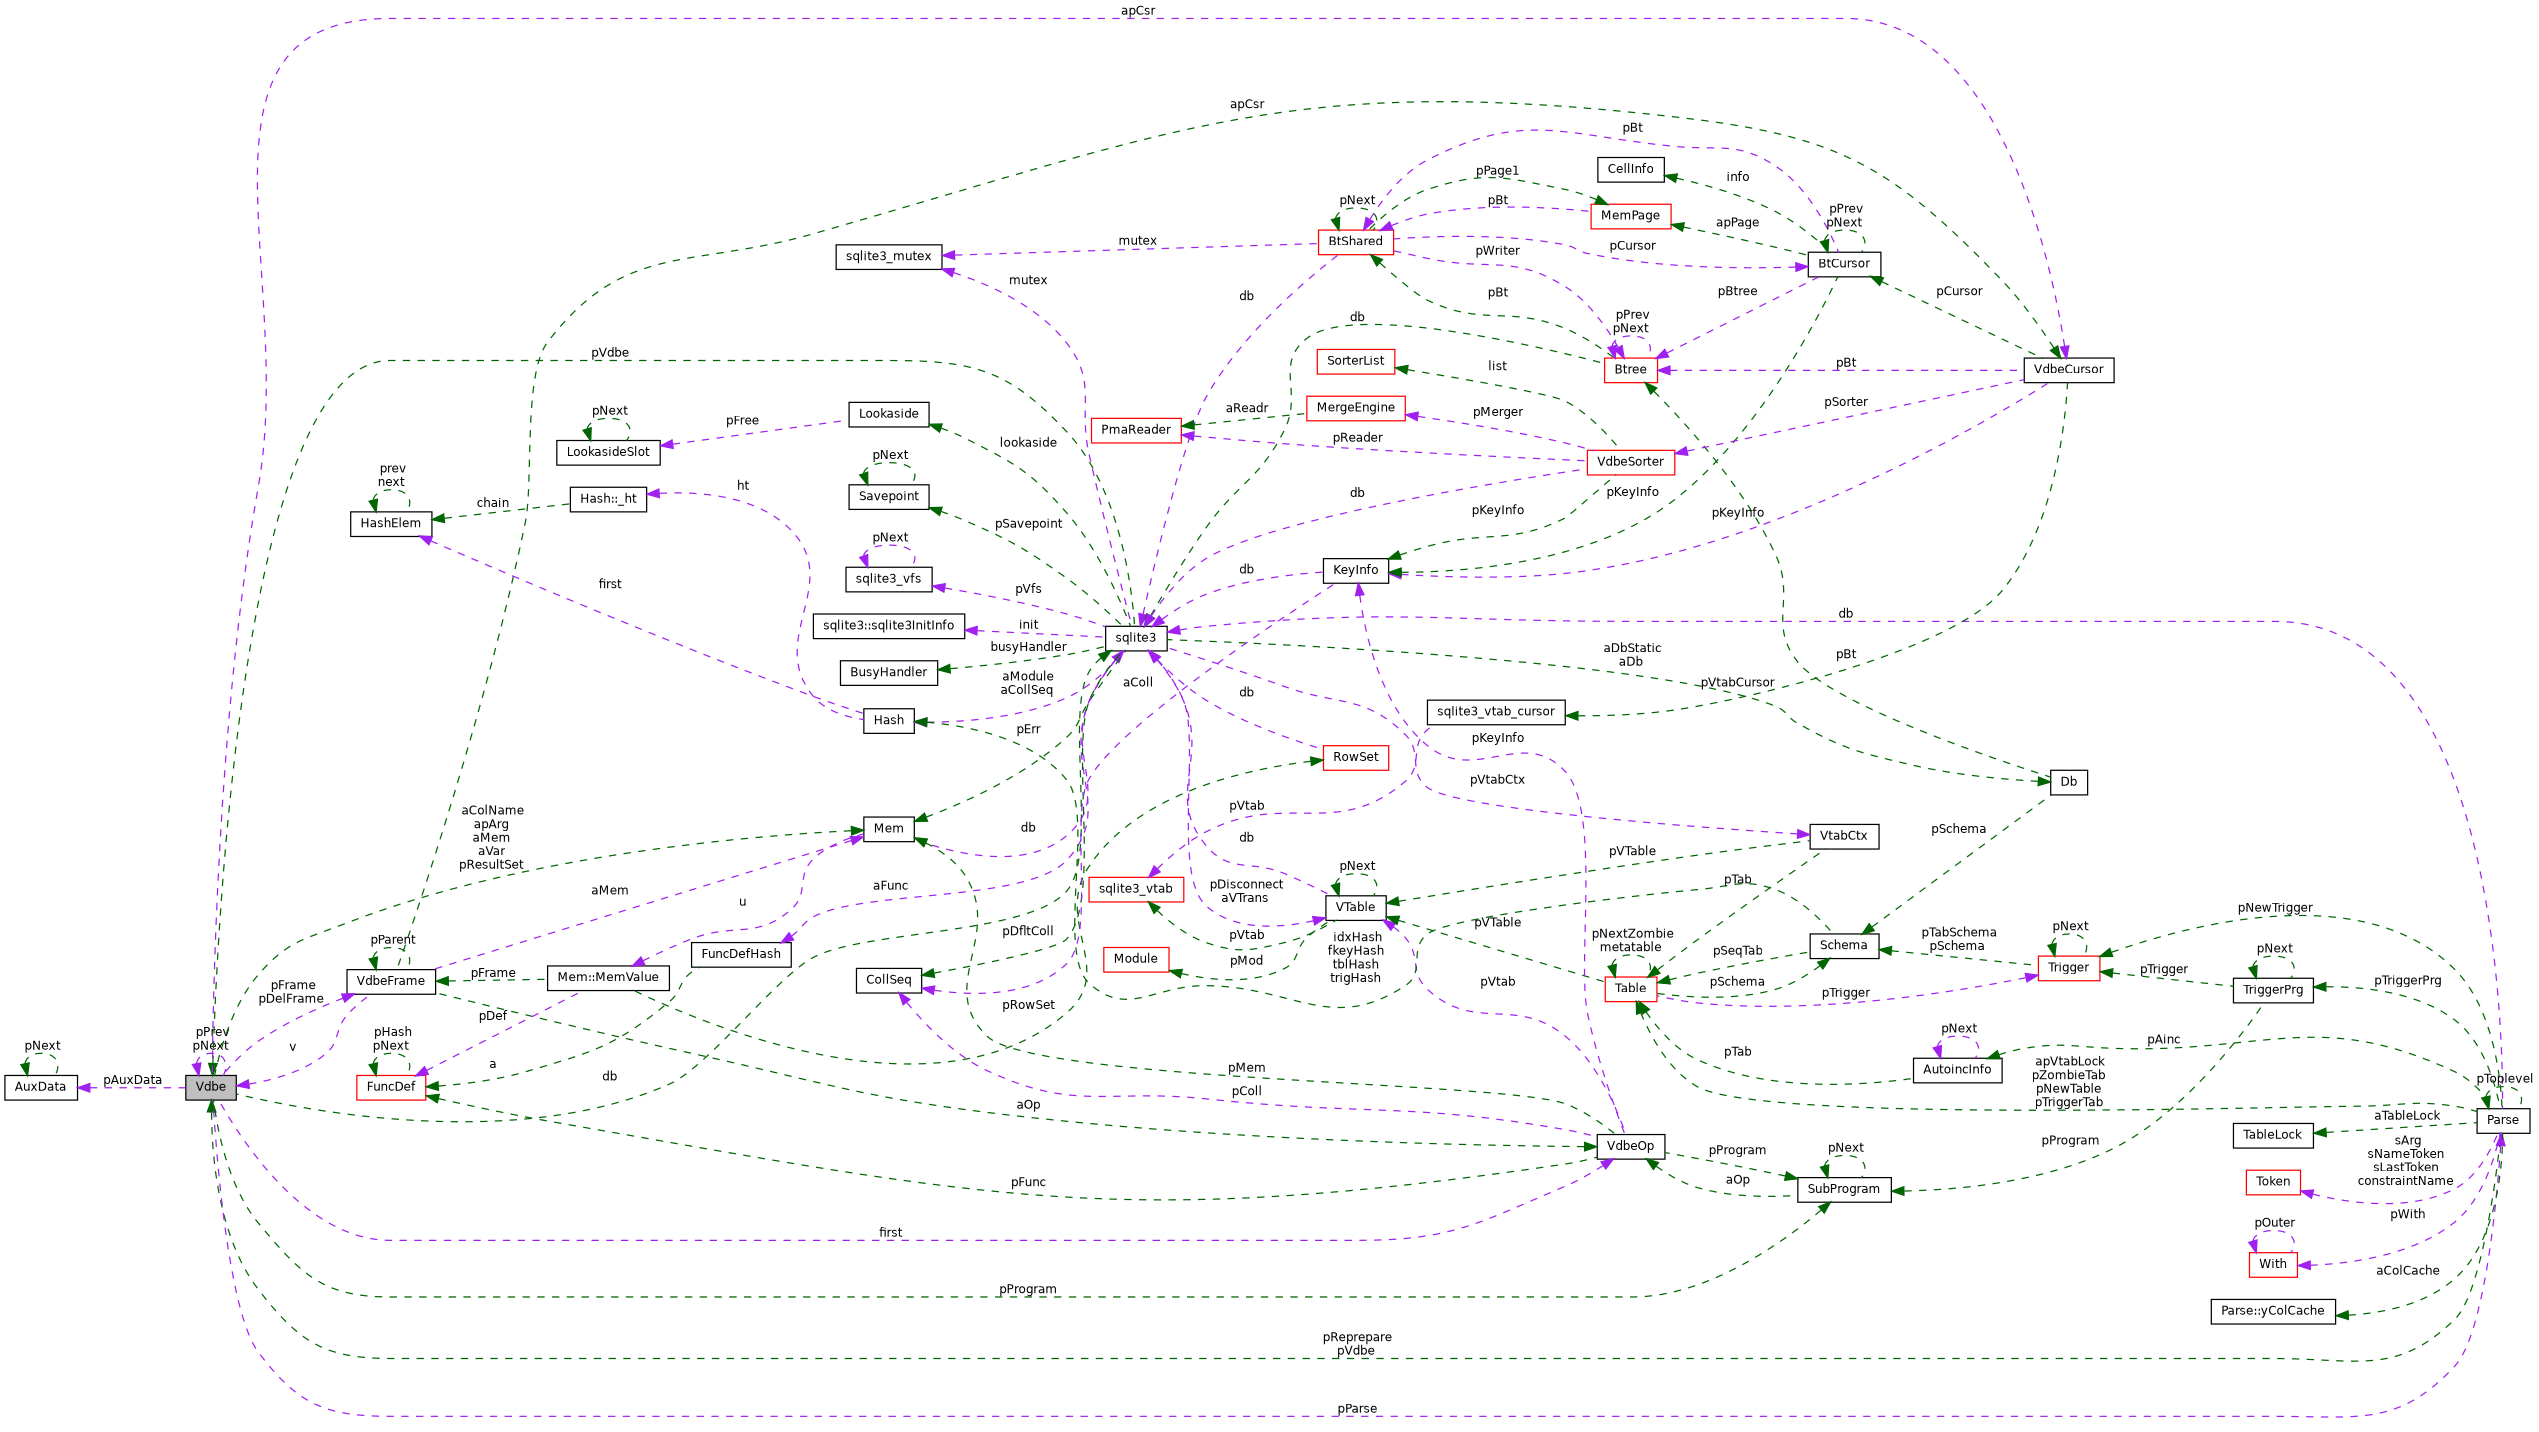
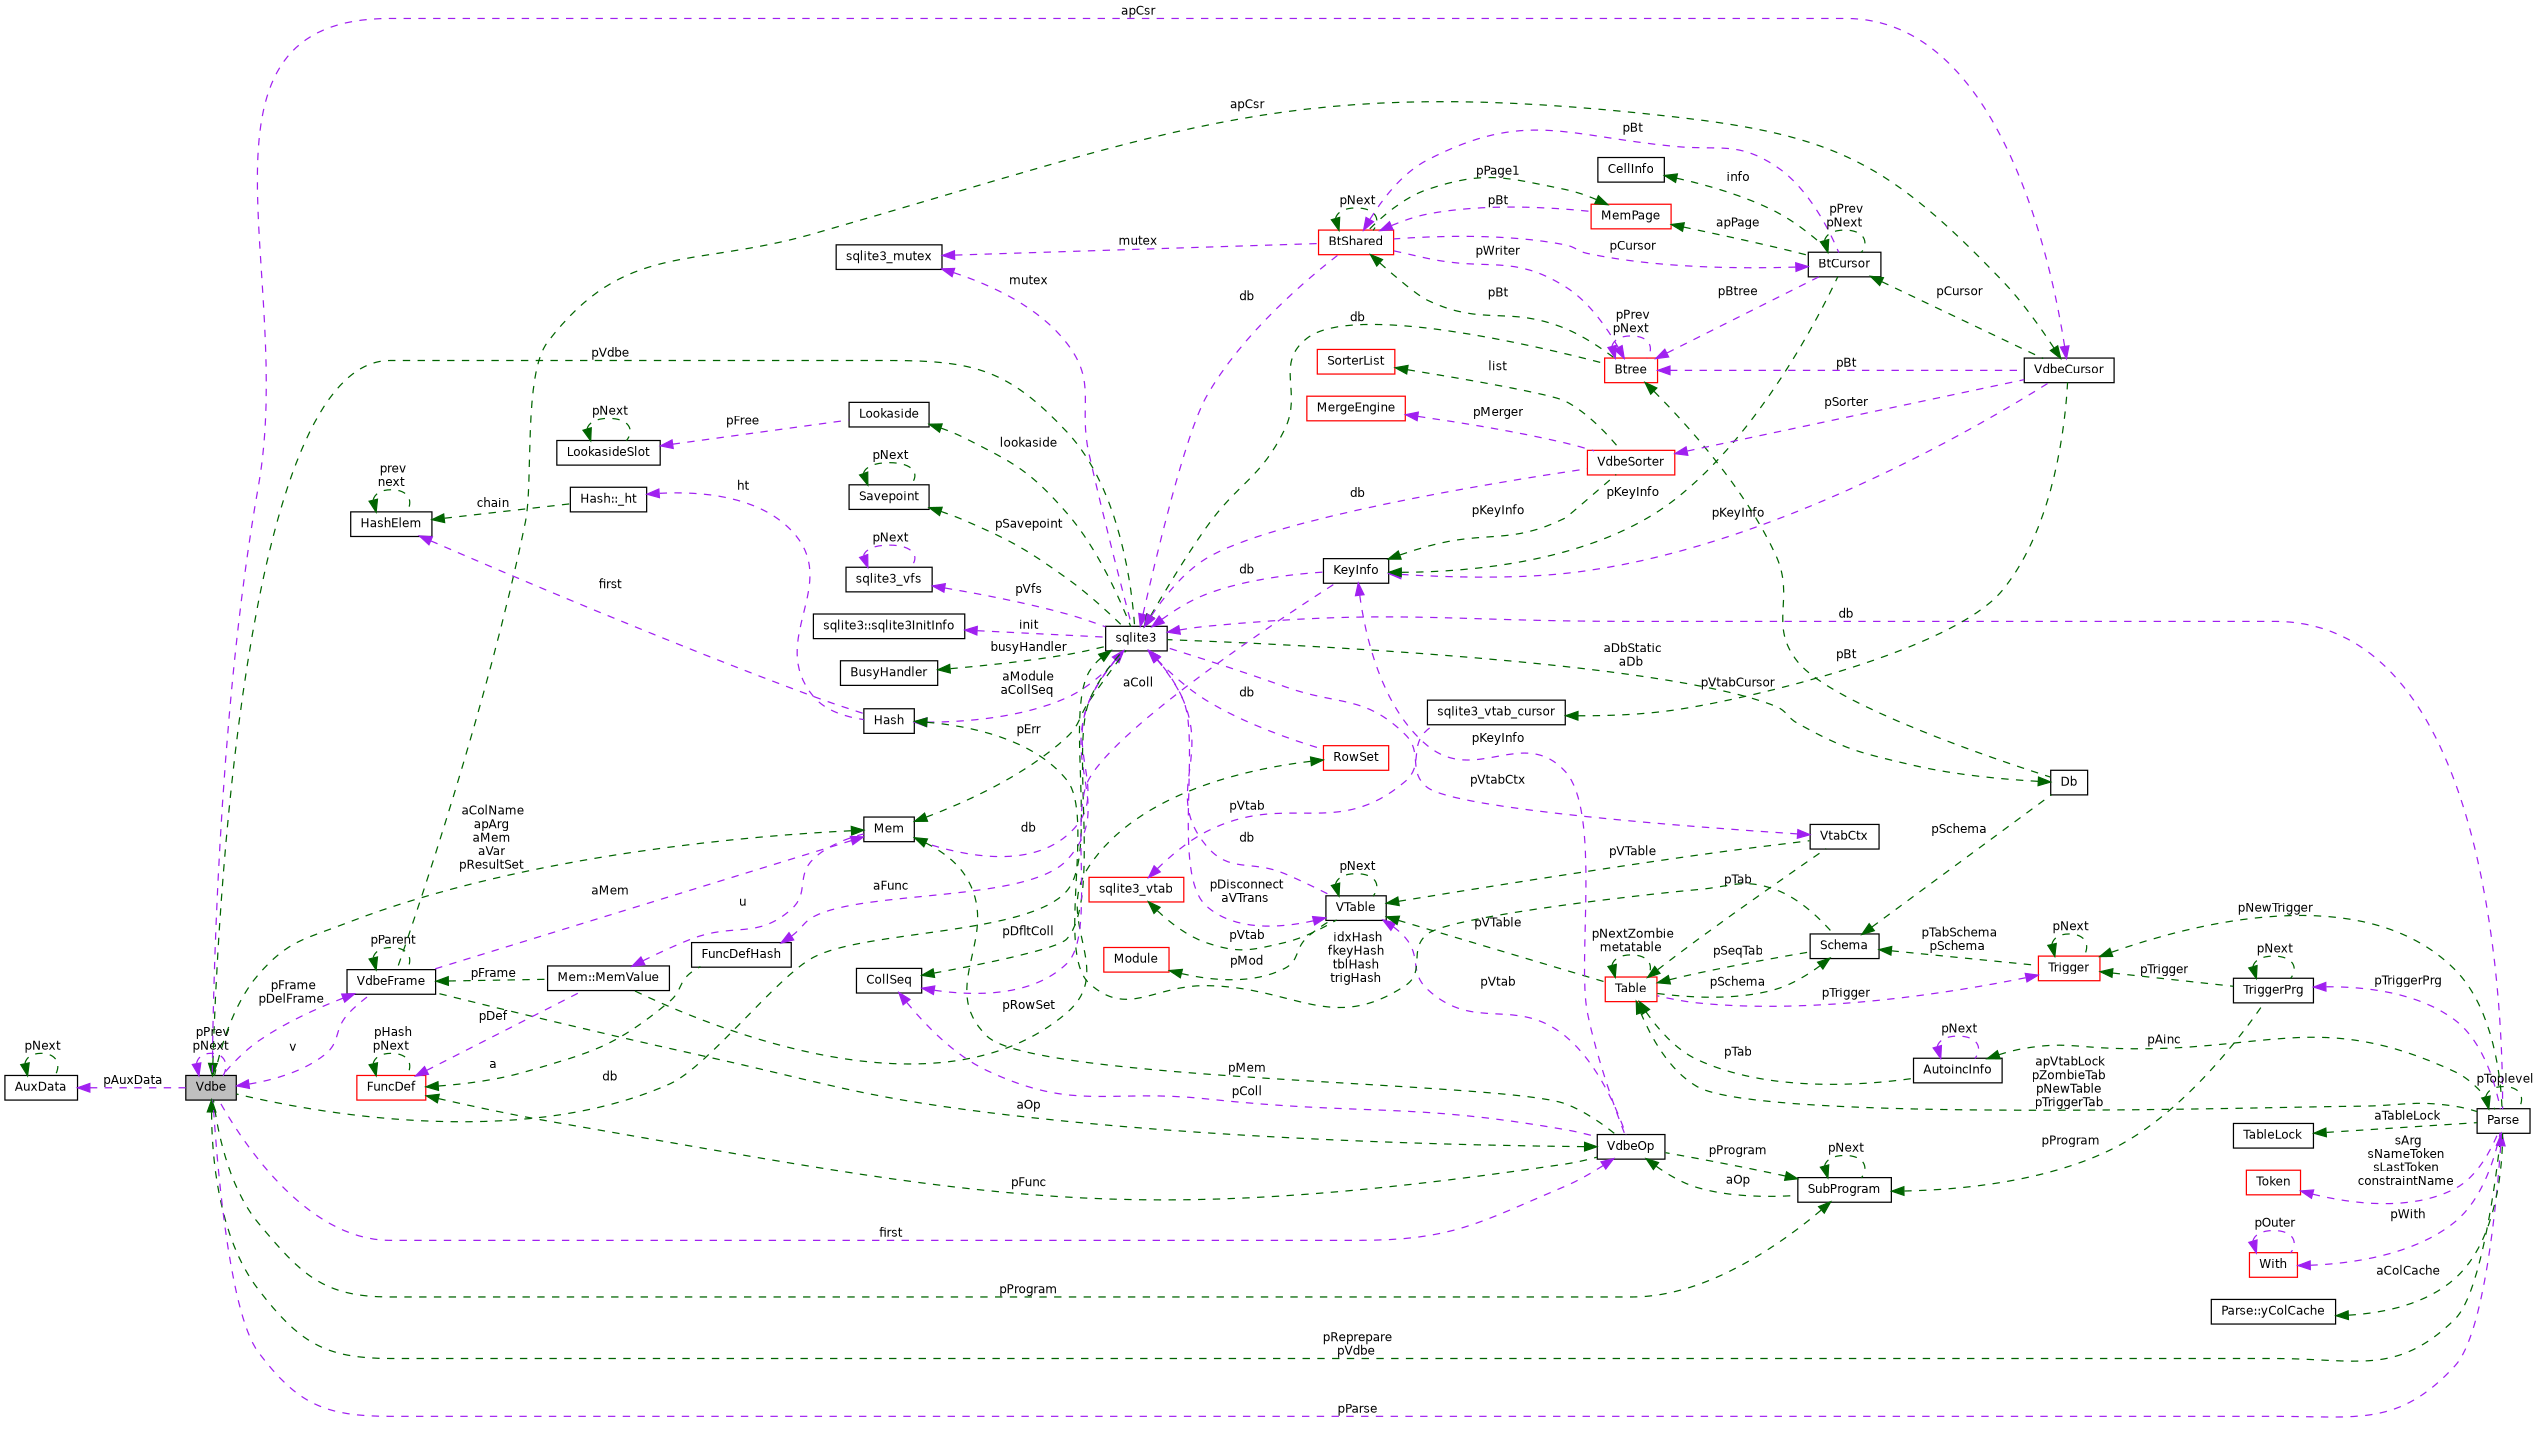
(1136, 431) -> none
(2441, 1011) -> (2441, 1011)
